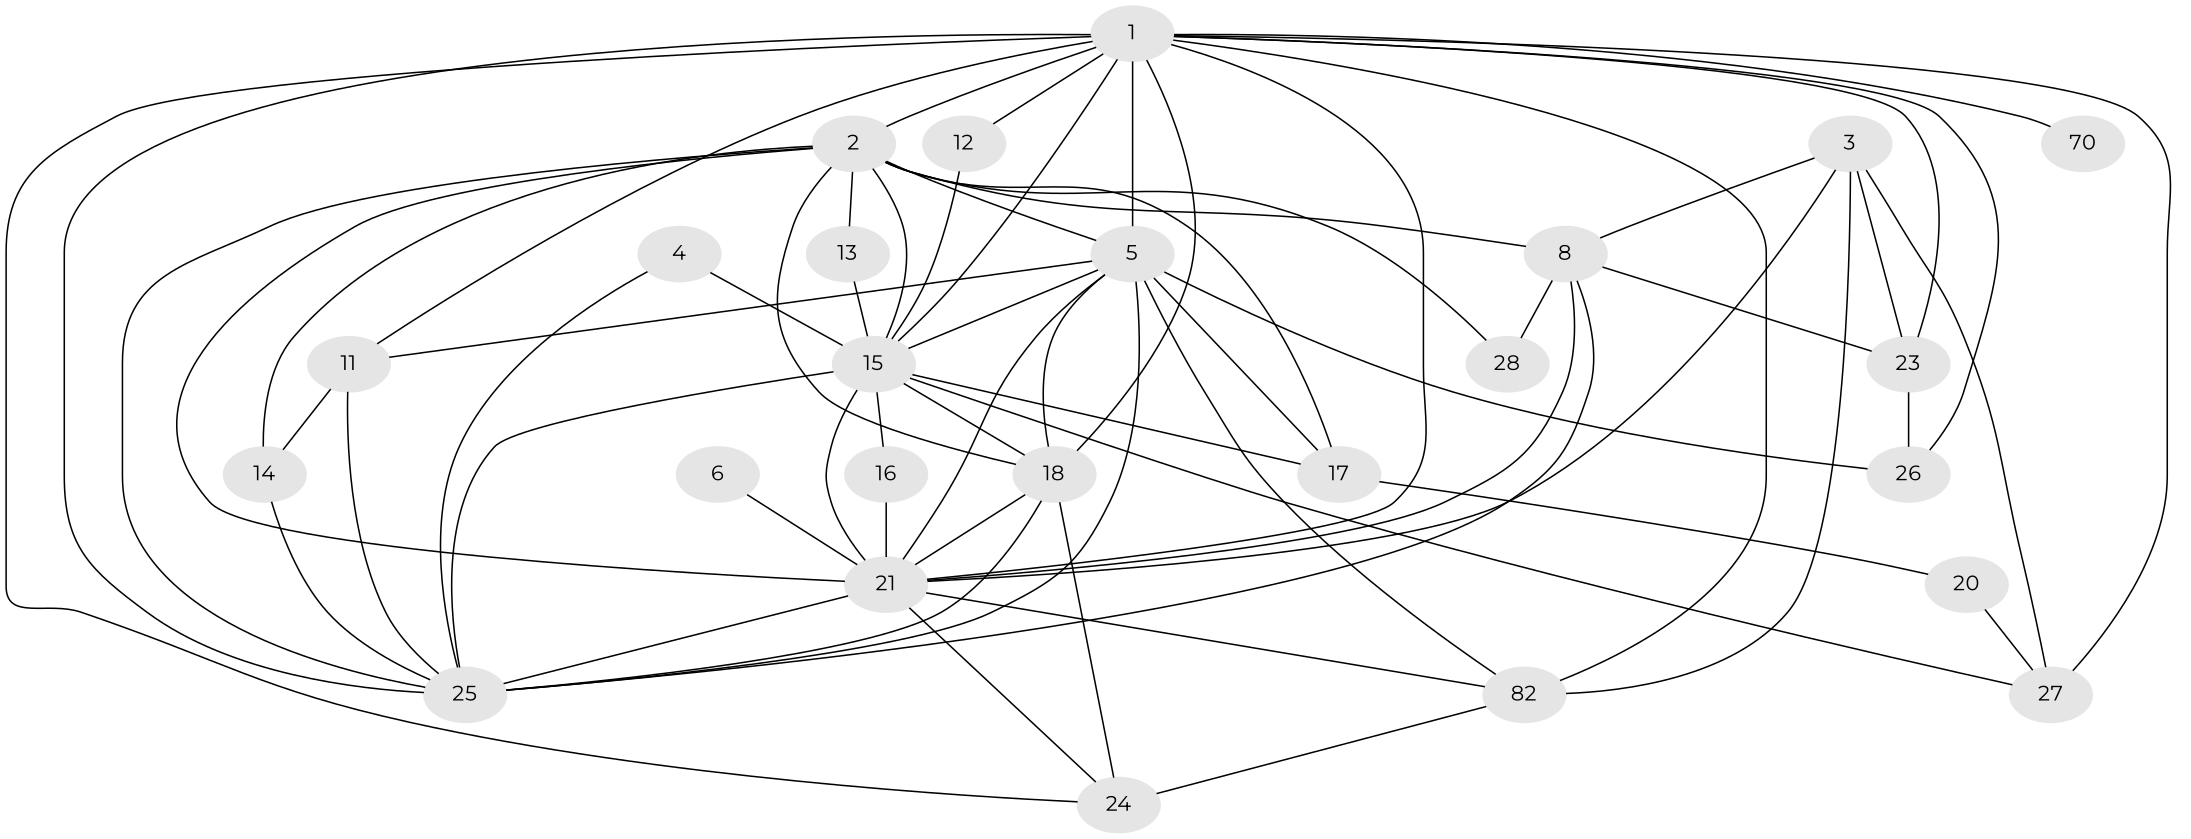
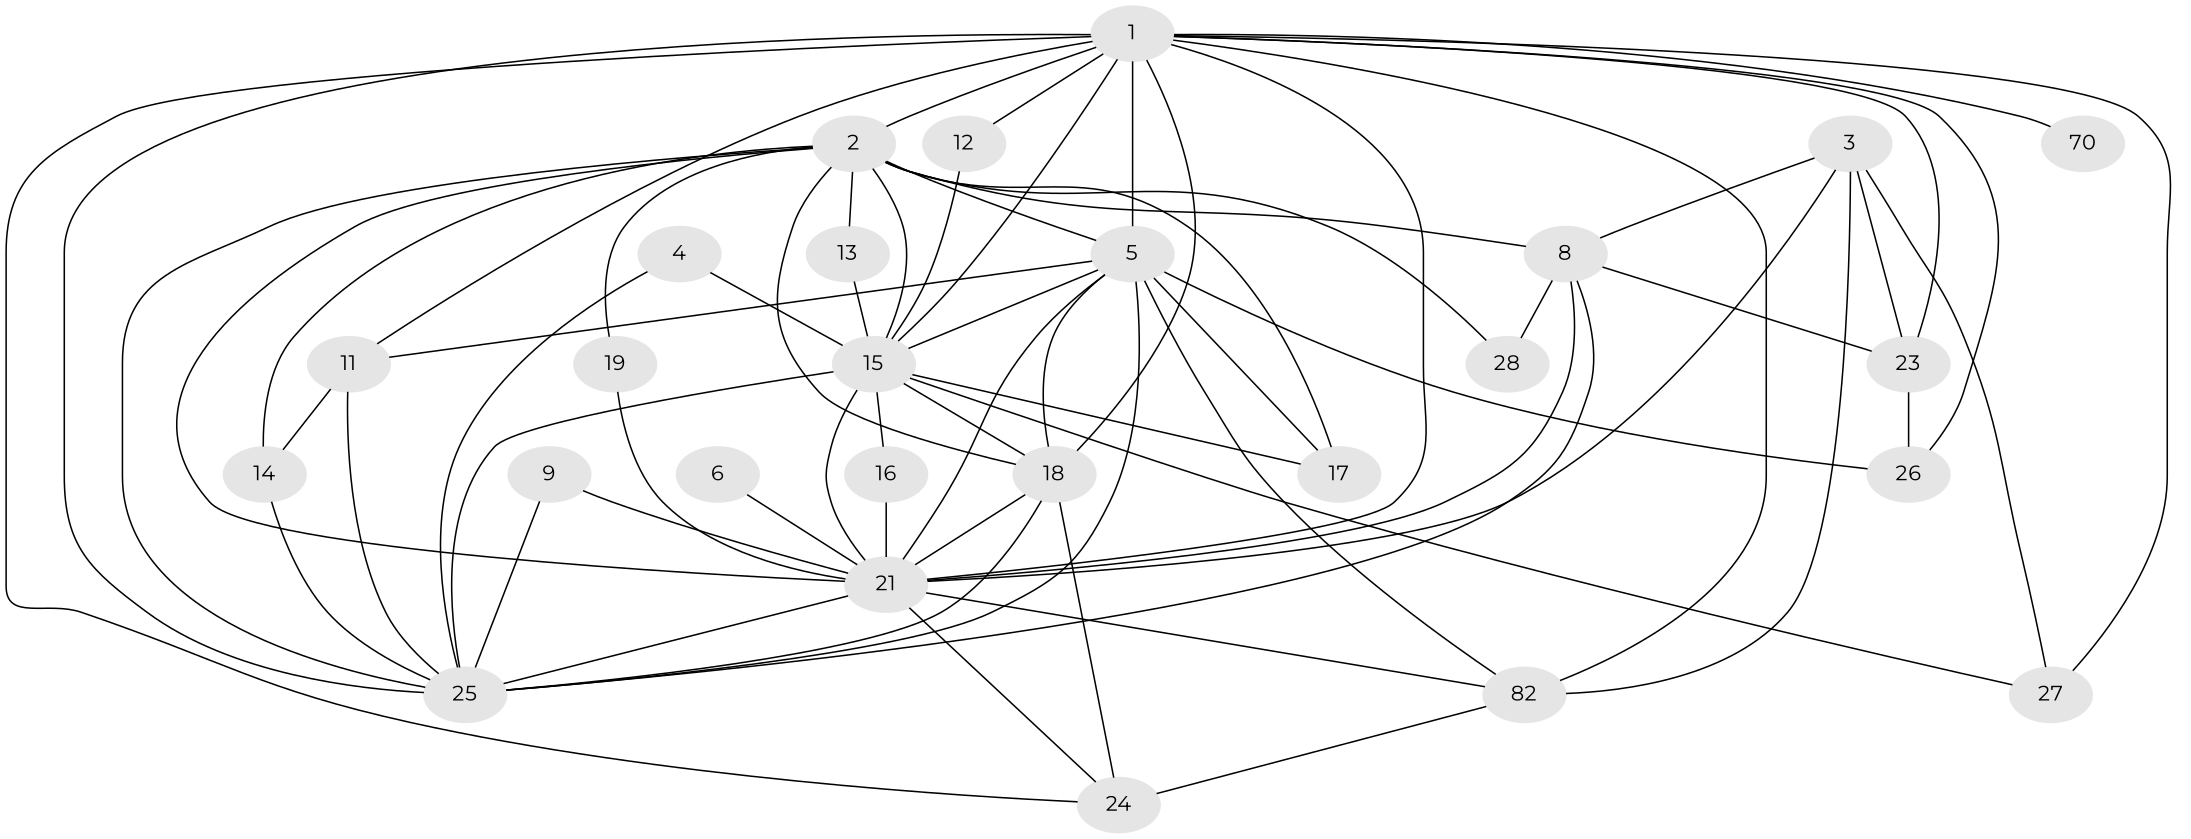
none -> (615, 364)
none -> (549, 474)
(1967, 585) -> none
